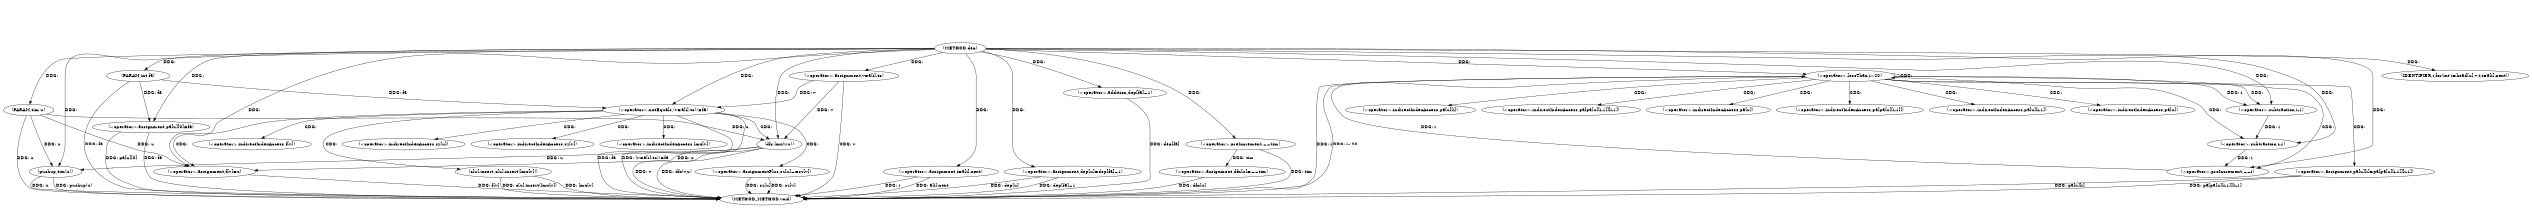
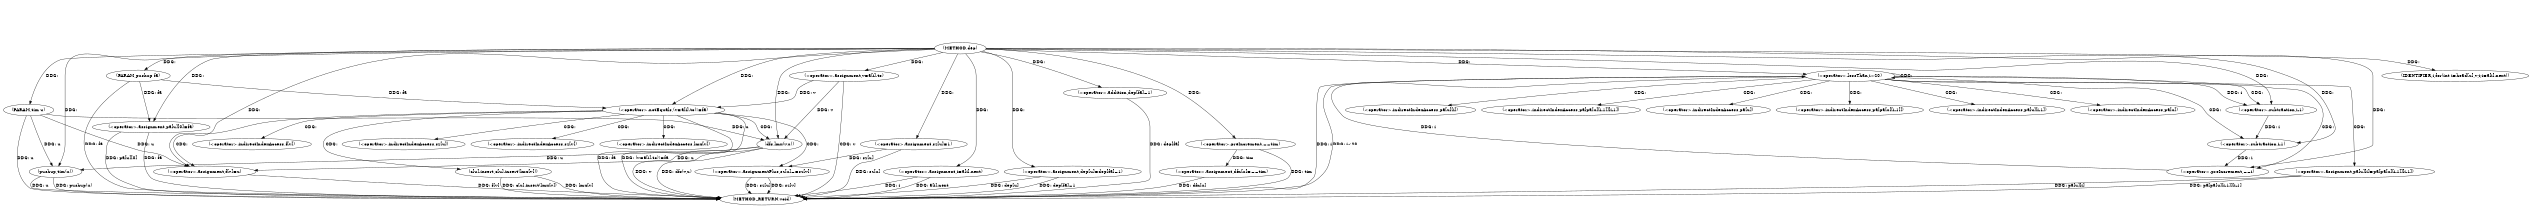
(138, 76) -> (138, 76)
none -> (914, 144)
(762, 199) -> (762, 199)
